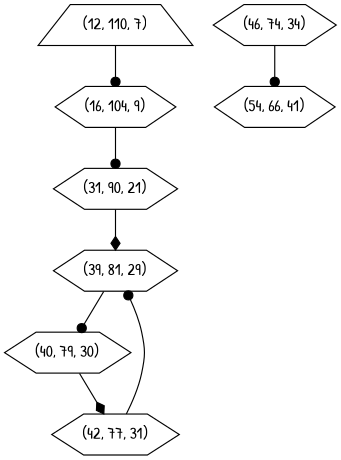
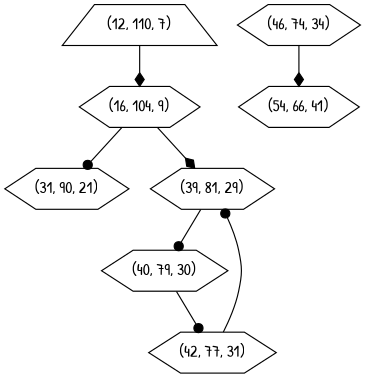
(115, 62) -> (140, 59)
(275, 62) -> (299, 59)
(115, 223) -> (172, 143)
(88, 388) -> (186, 308)
